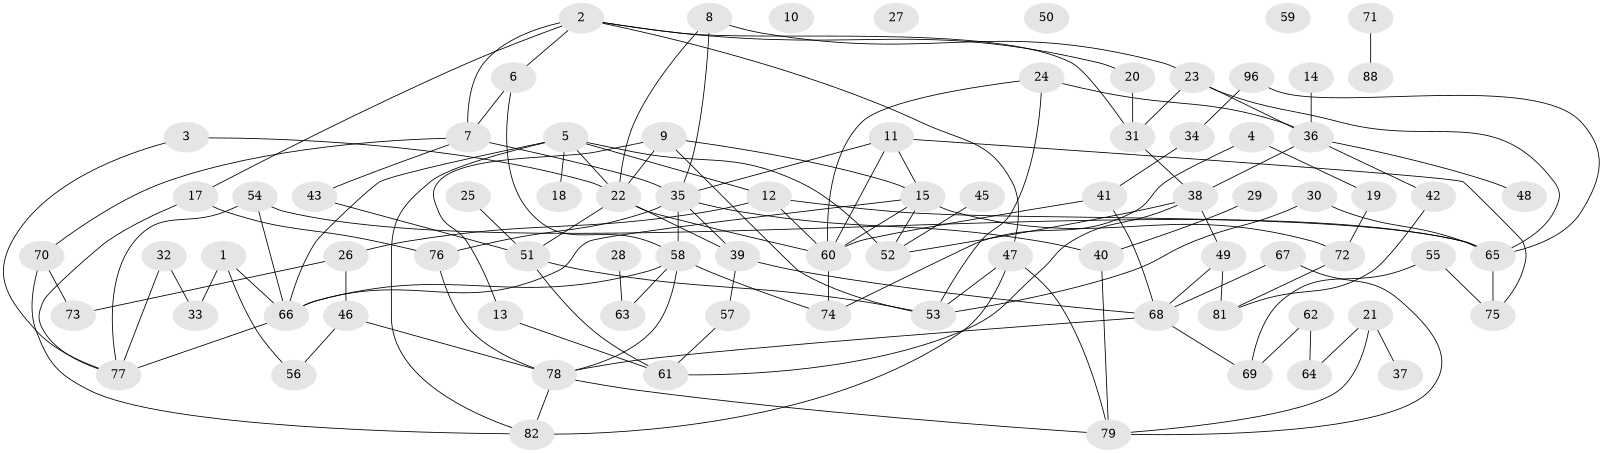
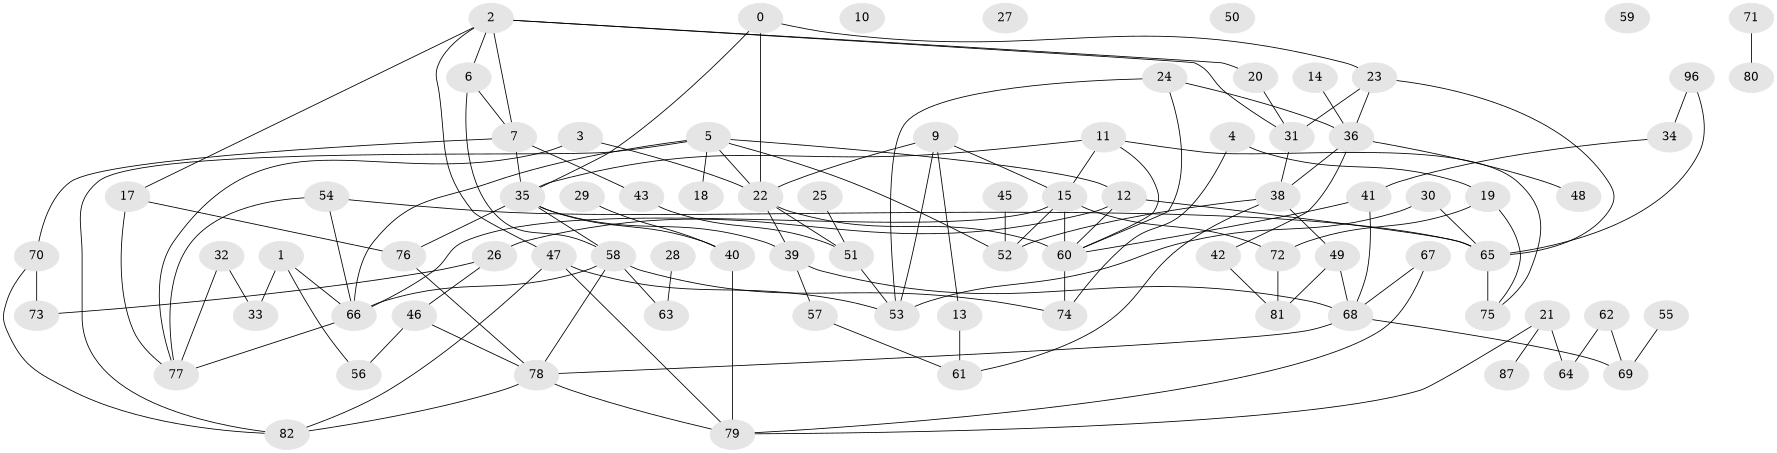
(710, 18) -> (761, 18)
(1371, 78) -> (1751, 78)
(1463, 286) -> (1520, 259)
(587, 325) -> none
(1400, 375) -> (1507, 375)
